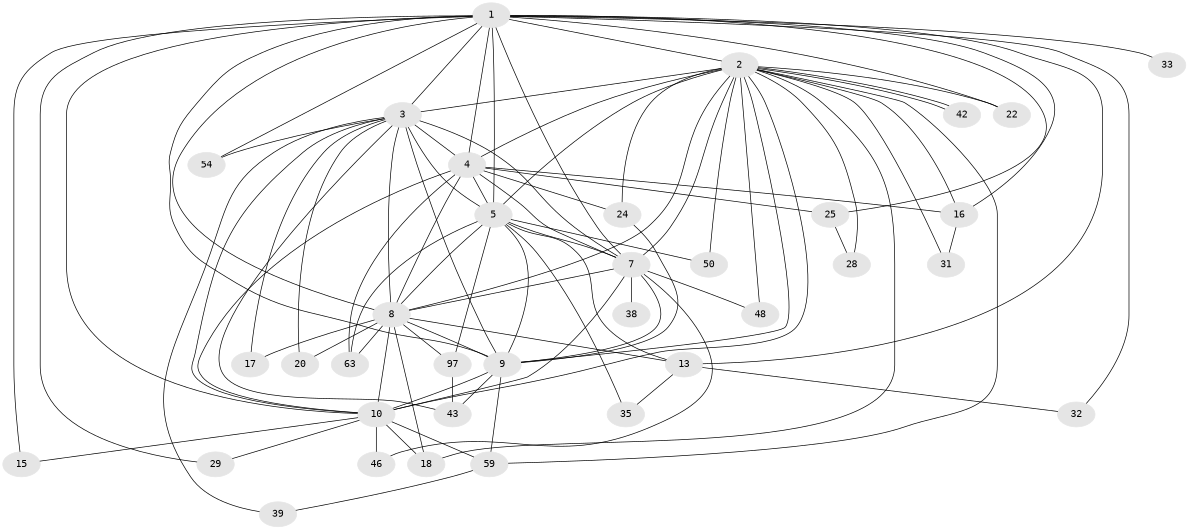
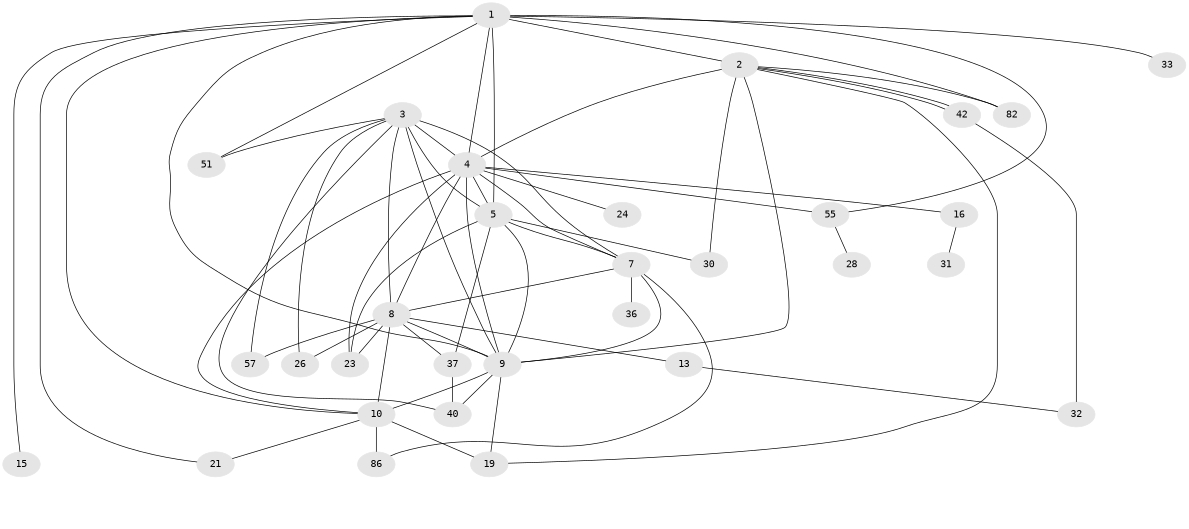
(931, 40) -> none
(1010, 43) -> (1076, 239)
(447, 65) -> none
(1085, 77) -> none
(571, 90) -> none
(880, 102) -> none
(643, 113) -> none
(1012, 115) -> (1012, 115)
(603, 121) -> none
(877, 130) -> none
(197, 133) -> none
(836, 145) -> none
(549, 146) -> none
(207, 165) -> (207, 165)
(698, 172) -> none
(830, 215) -> (830, 215)
(633, 237) -> none
(441, 263) -> none
(709, 265) -> (709, 265)
(591, 286) -> none
(209, 290) -> none
(631, 315) -> (631, 315)
(760, 315) -> none
(654, 337) -> (474, 262)
(726, 347) -> none
(250, 365) -> (250, 365)
(300, 365) -> (300, 365)
(350, 365) -> (350, 365)
(453, 365) -> (453, 365)
(529, 376) -> none
(453, 414) -> (453, 414)
(626, 414) -> none
(199, 439) -> none
(216, 464) -> (216, 464)
(376, 464) -> (376, 464)
(426, 464) -> none
(489, 464) -> (489, 464)
(278, 514) -> none
